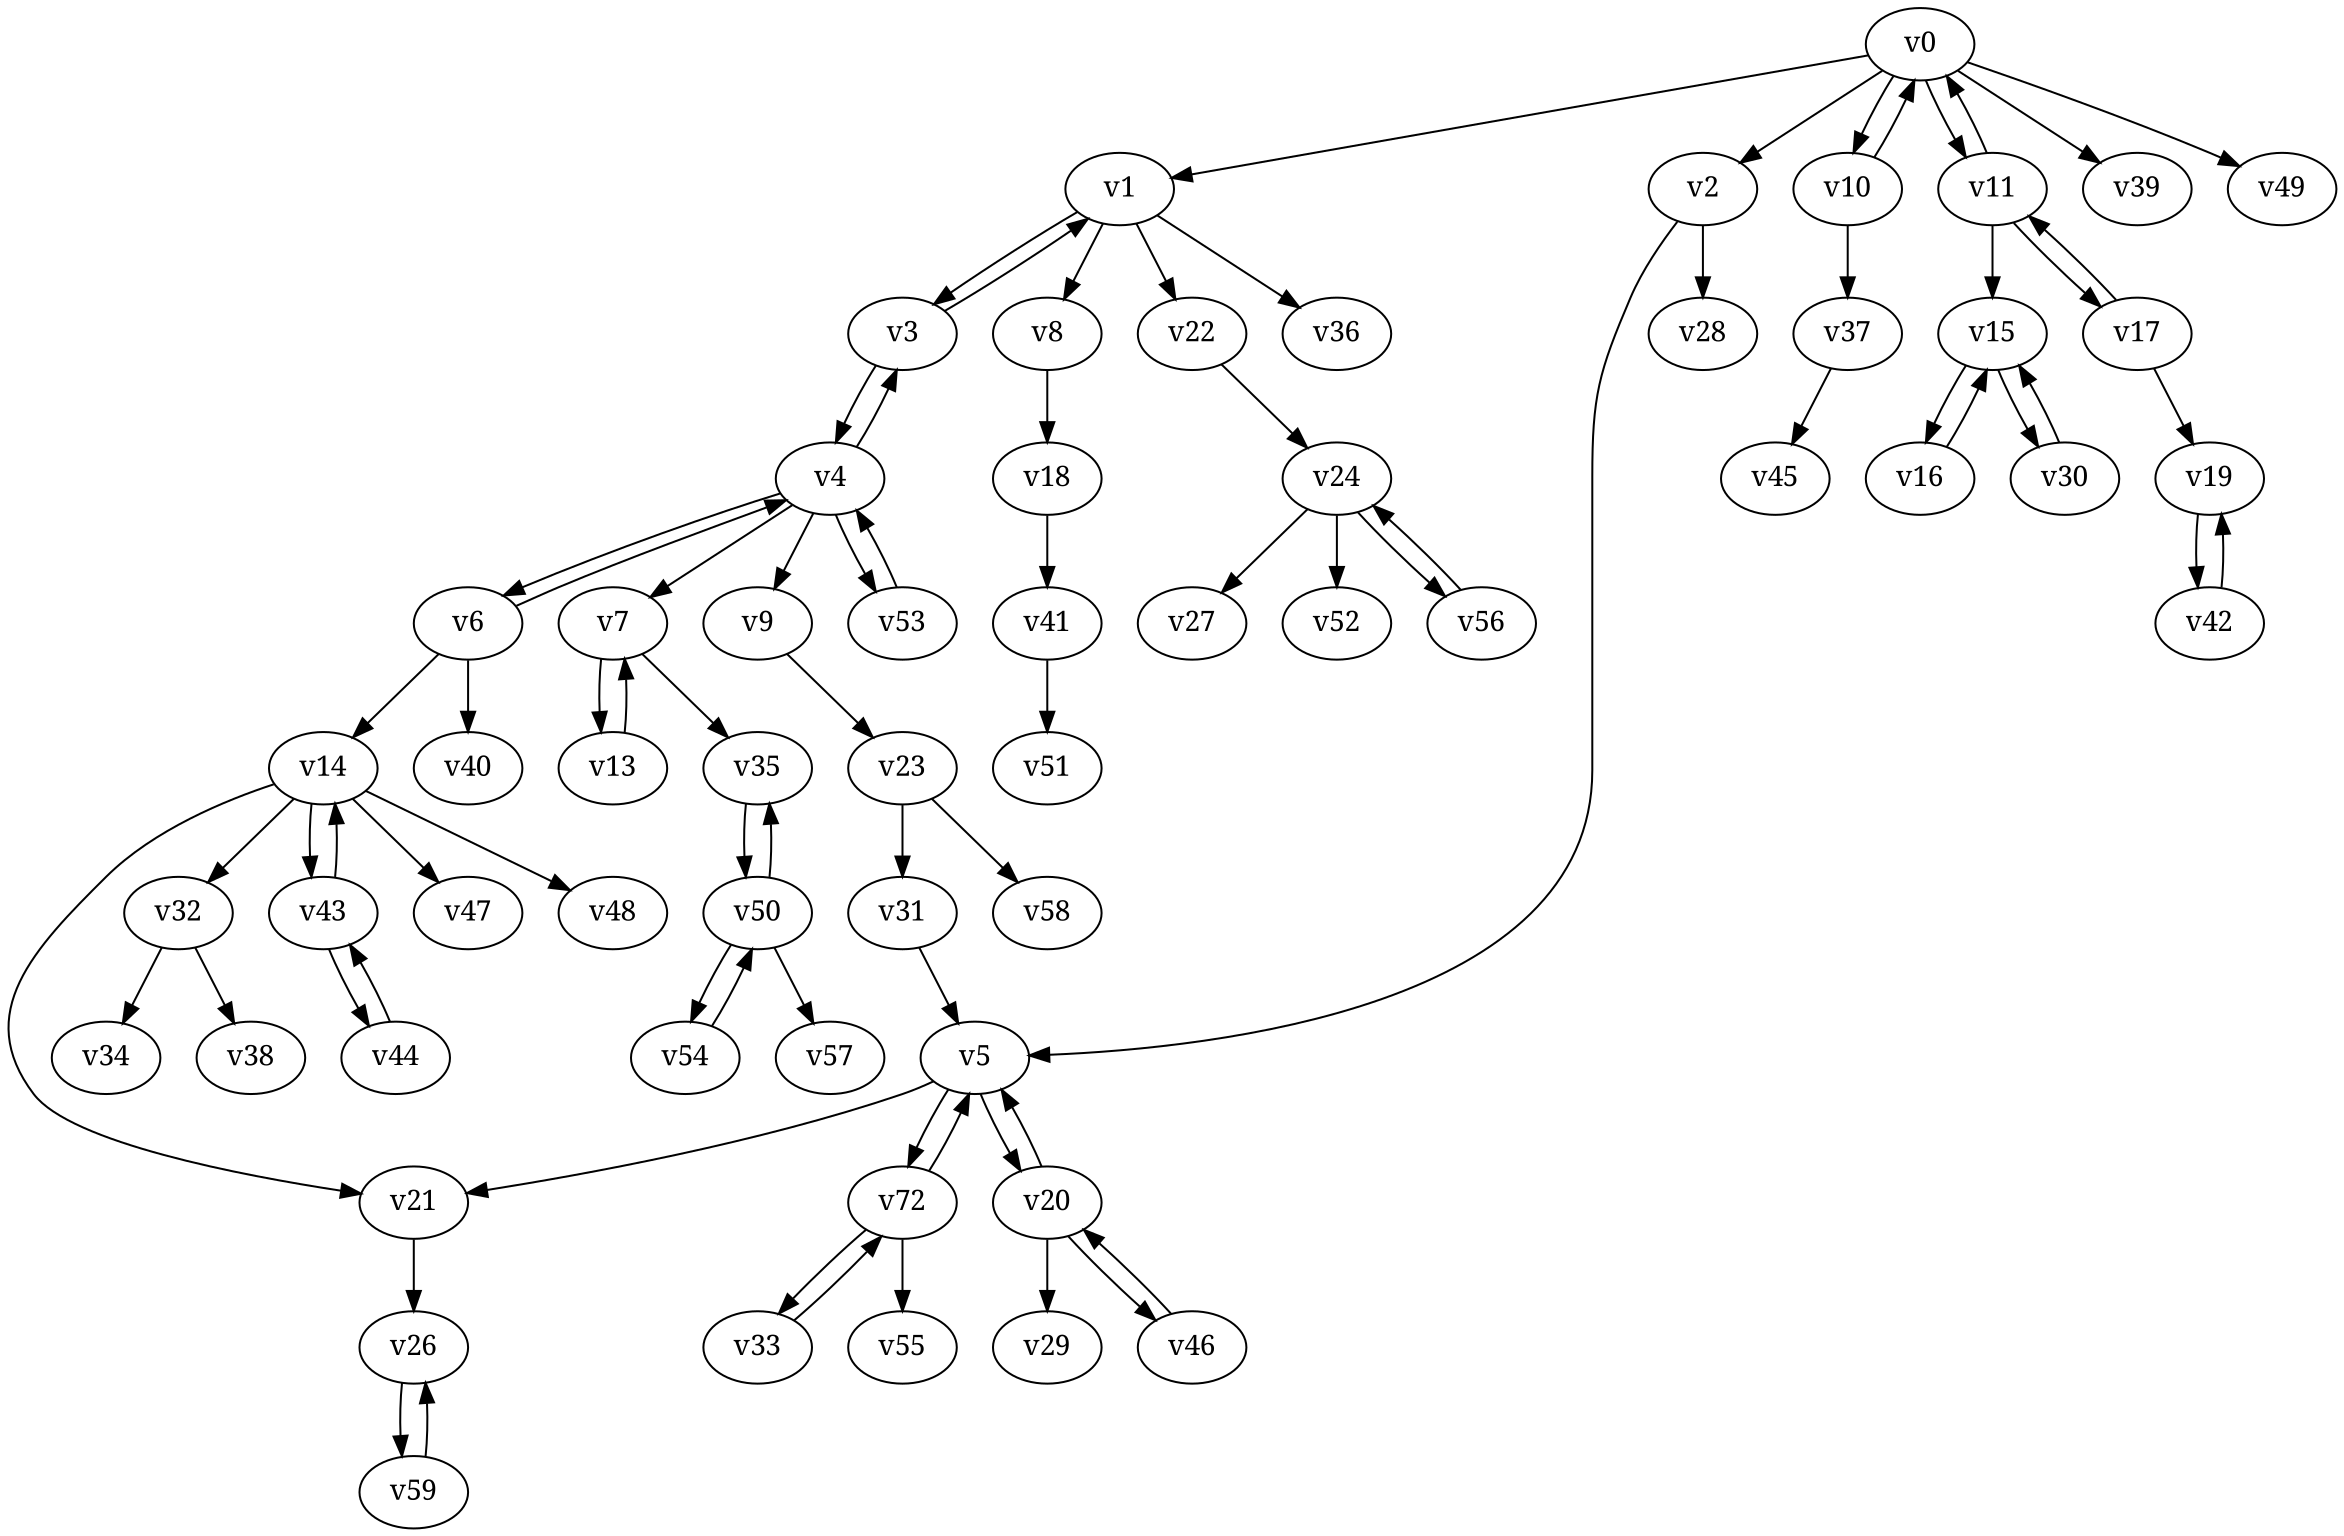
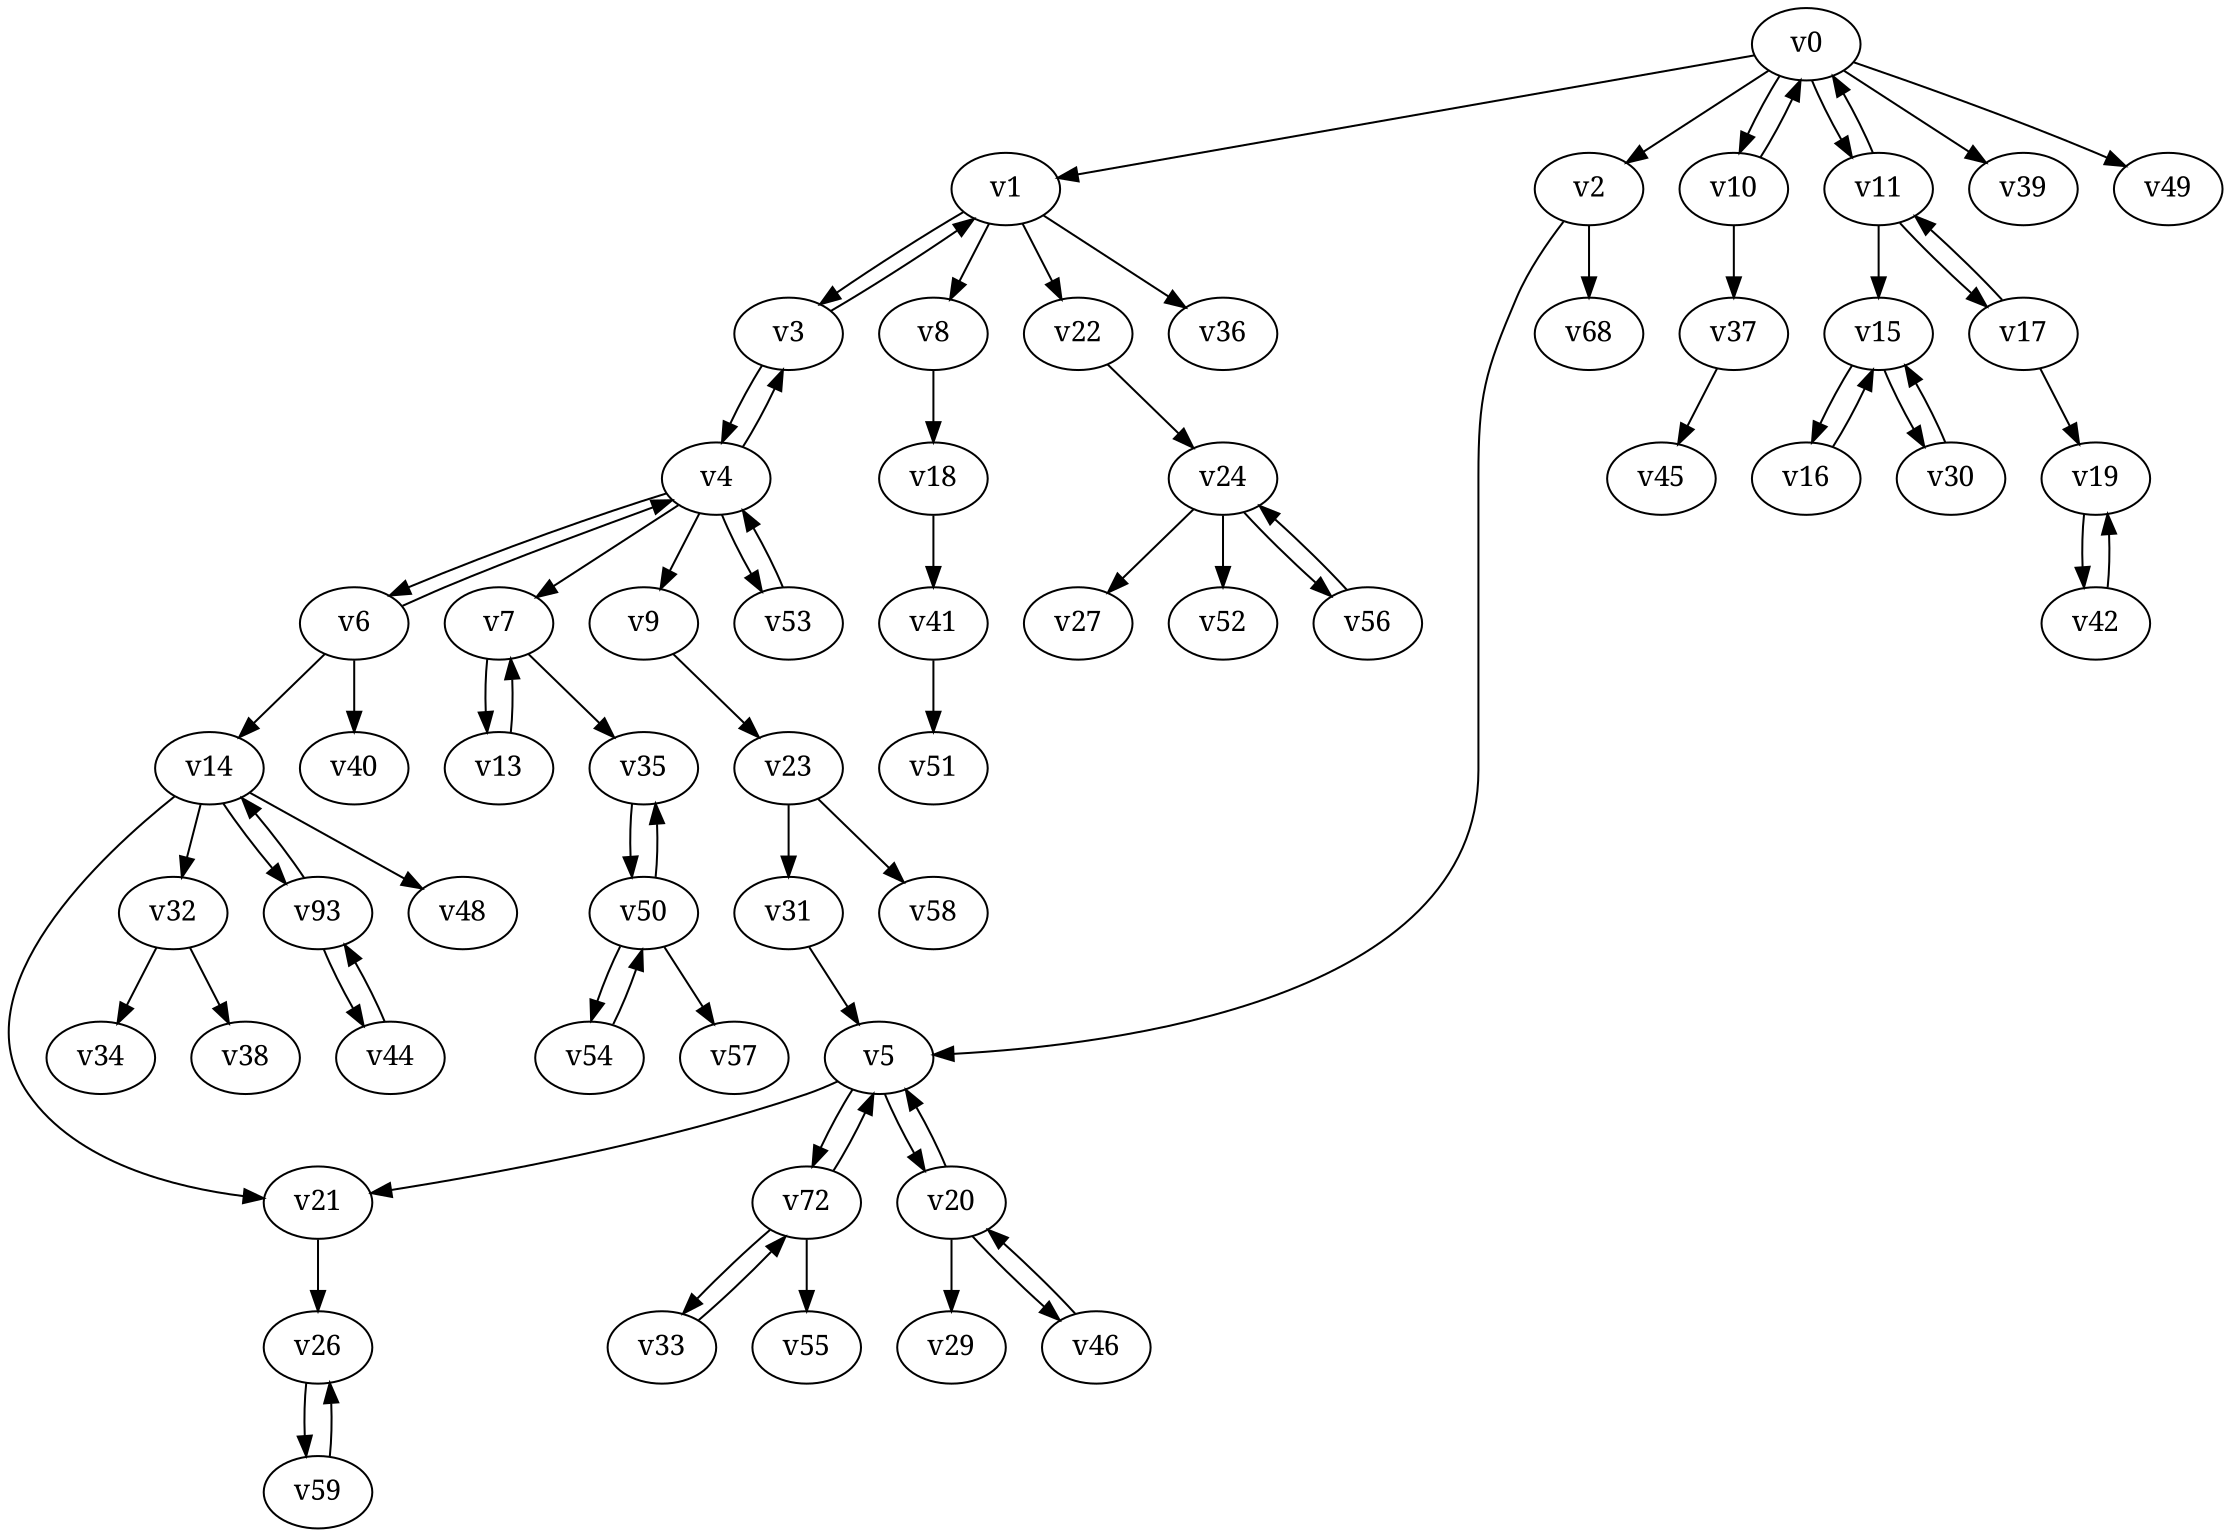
(1703, 334) -> (1589, 334)
(323, 913) -> (318, 913)
(468, 913) -> none
